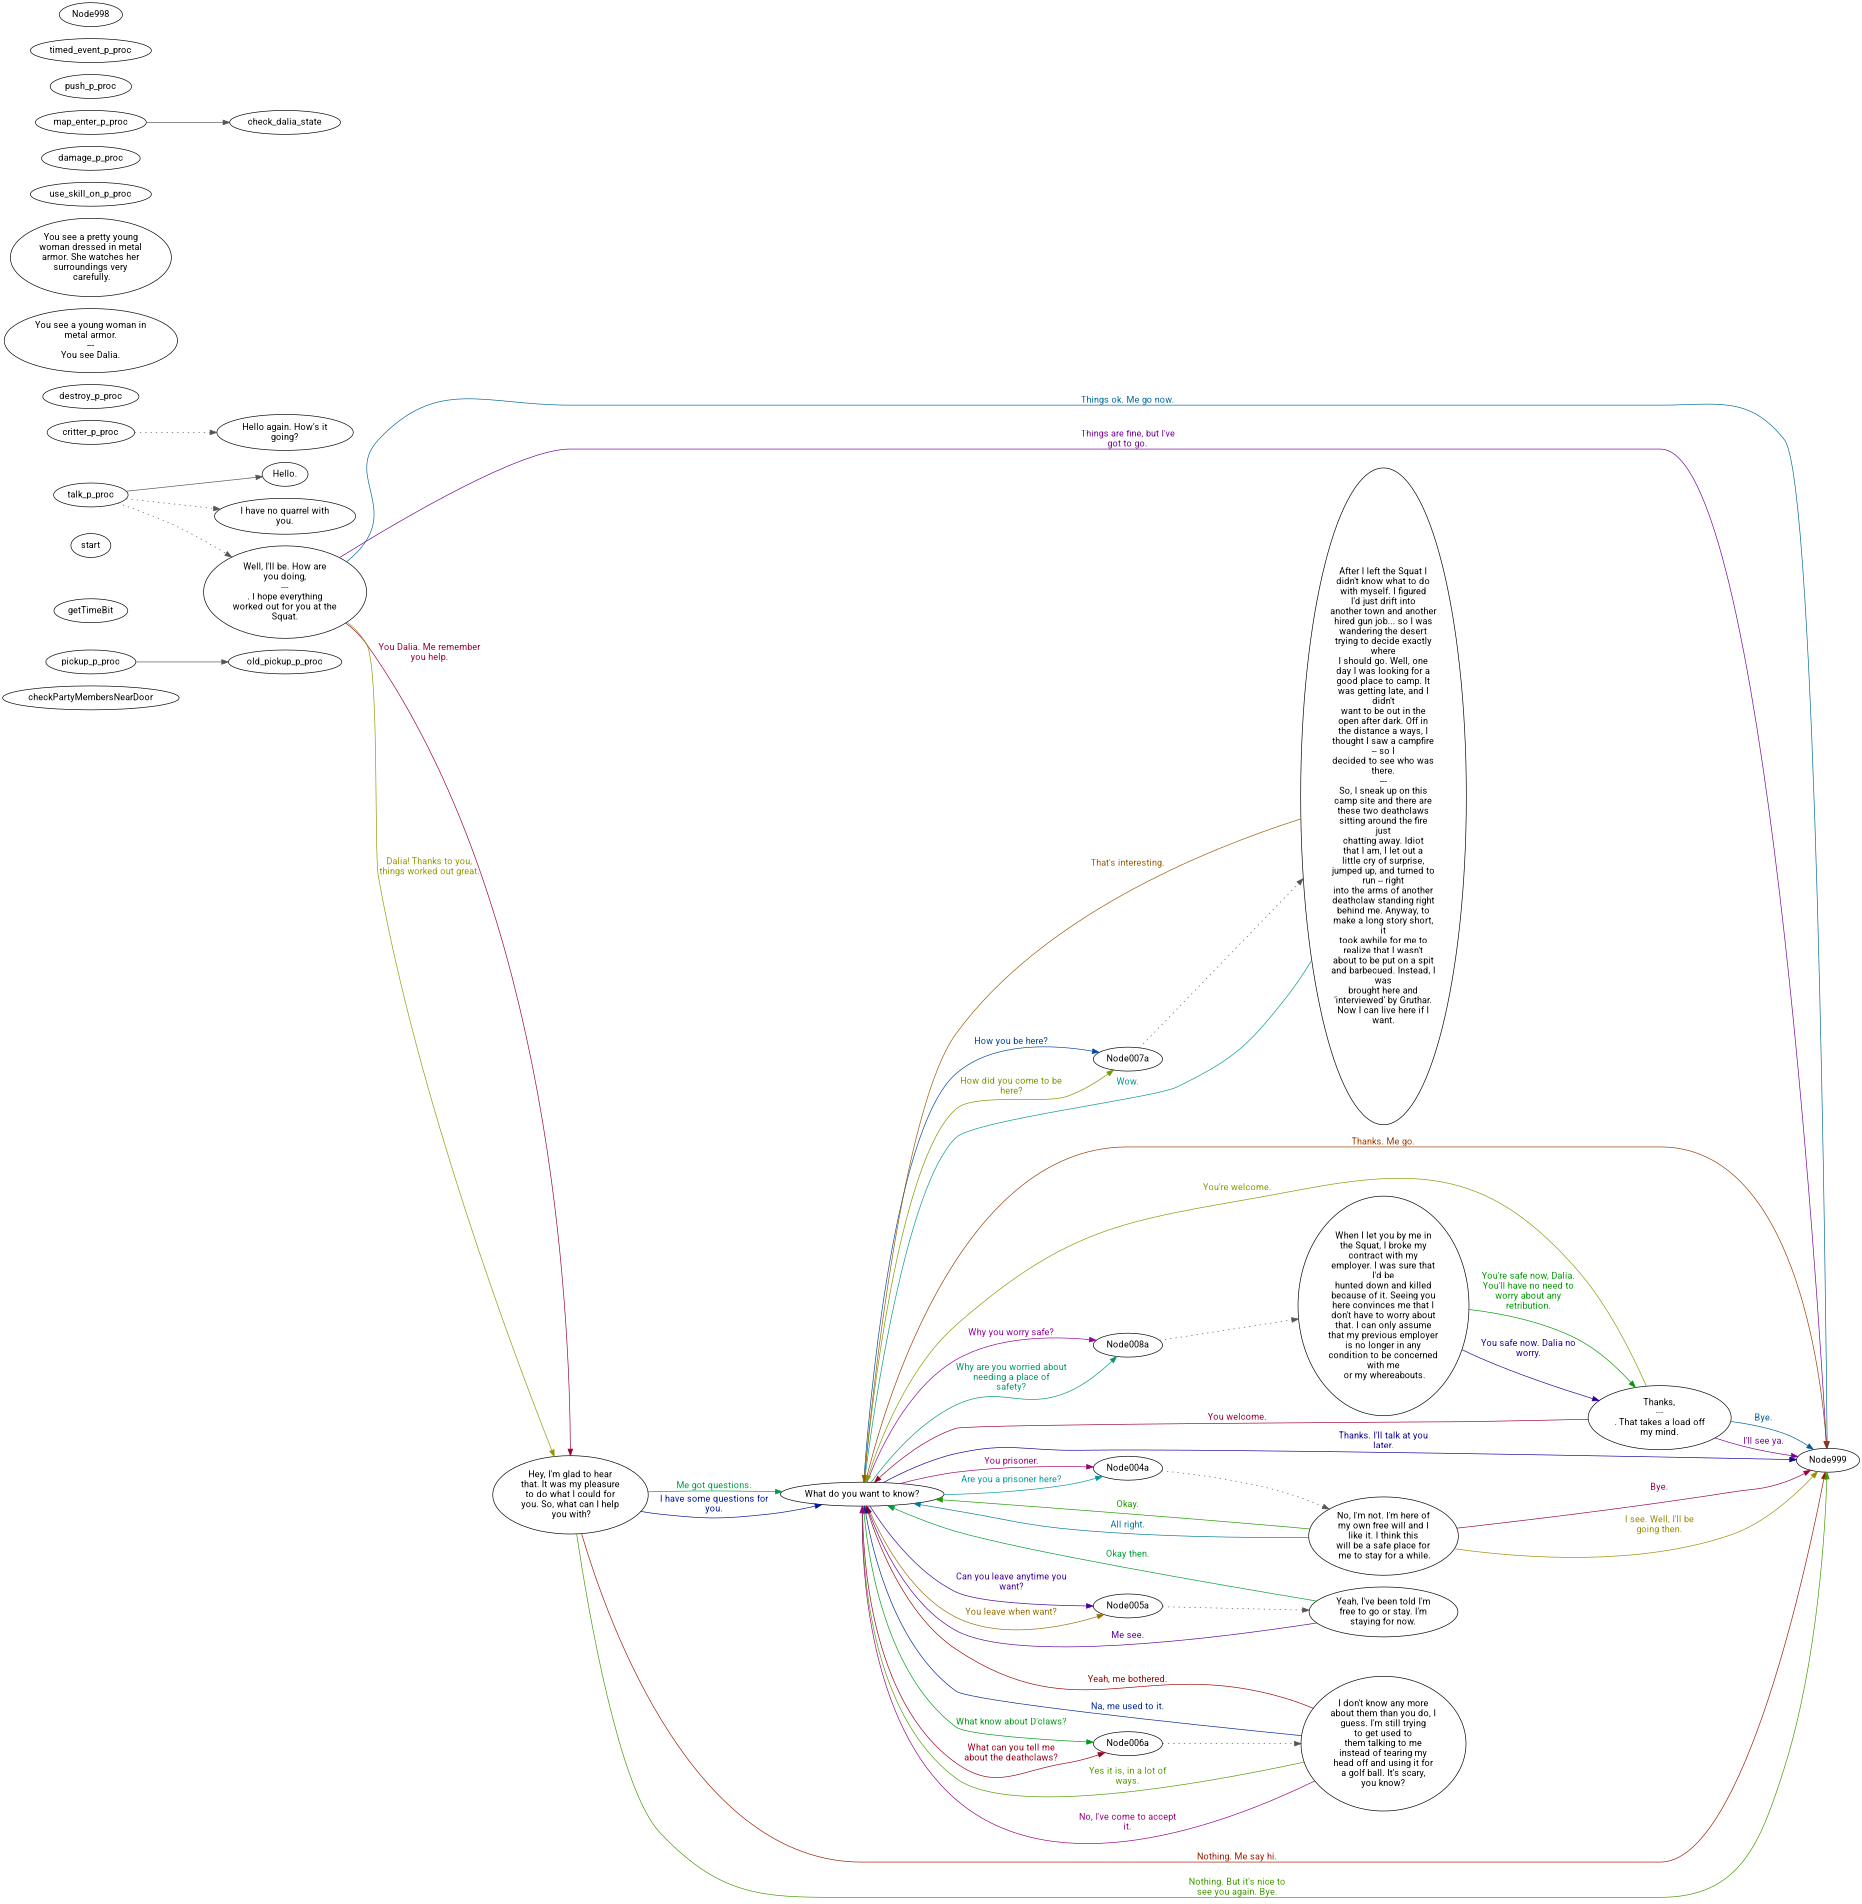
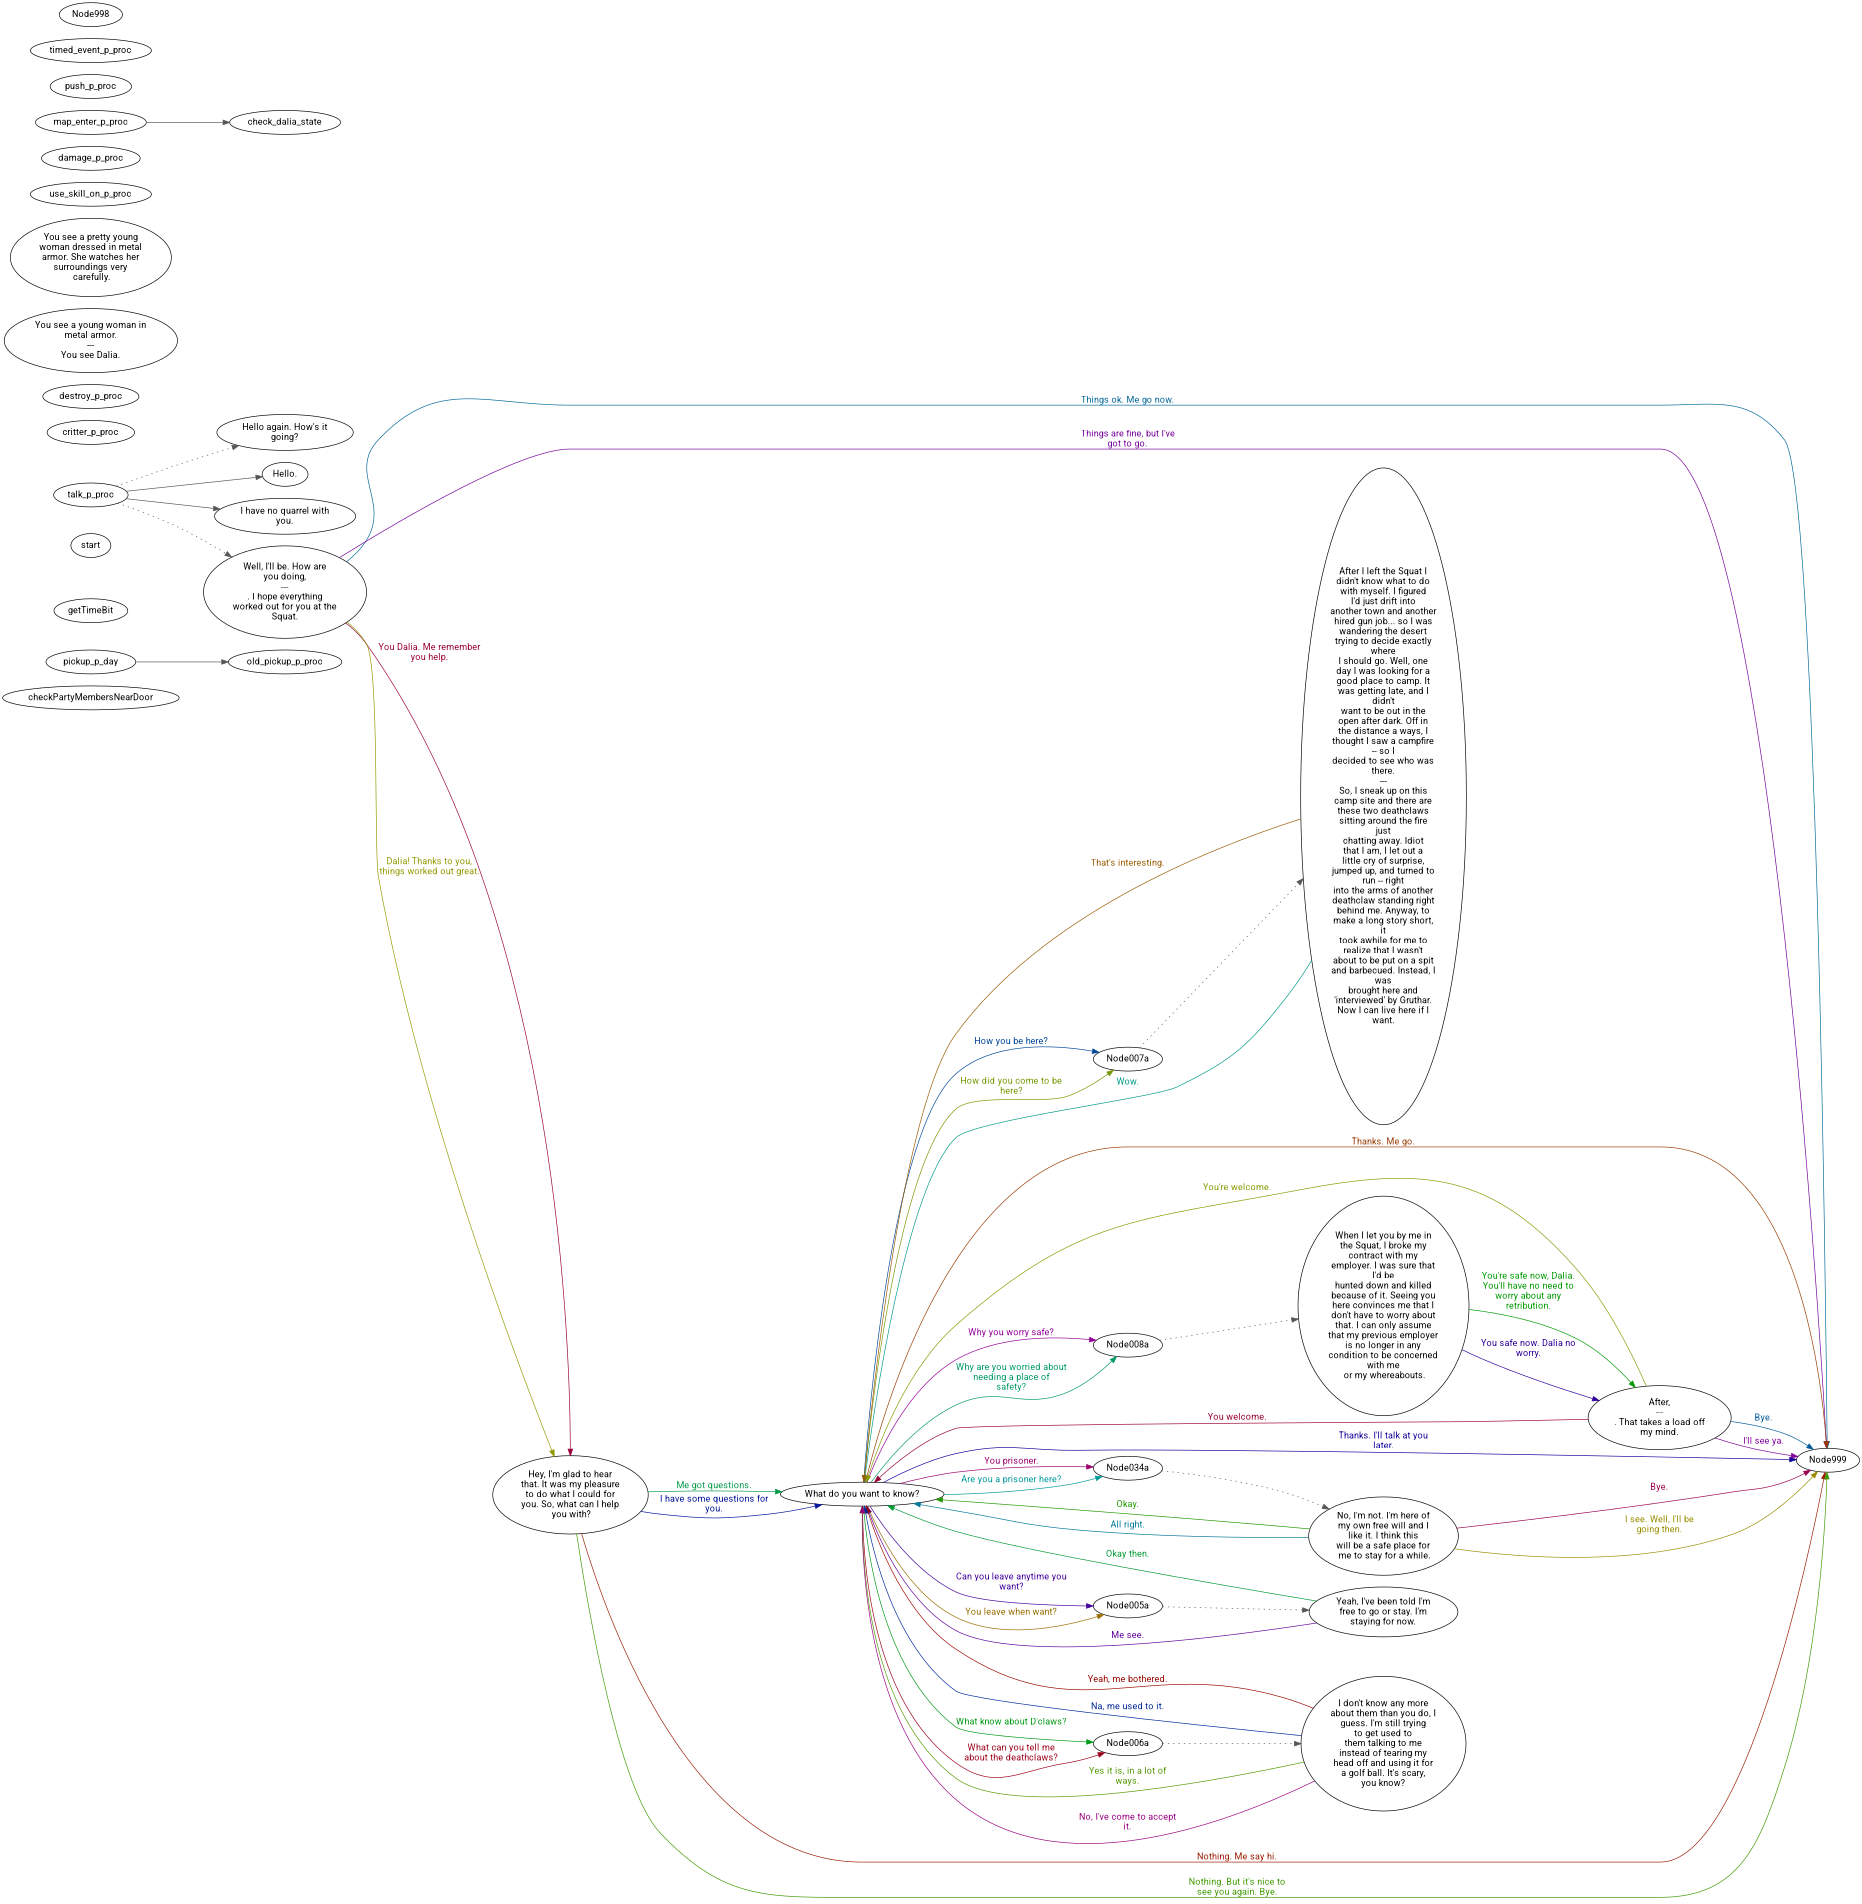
(172, 432) -> (174, 466)
(170, 504) -> (170, 504)
(91, 662) -> (91, 662)
(1660, 1418) -> (1660, 1418)
(1128, 1468) -> (1128, 1468)
